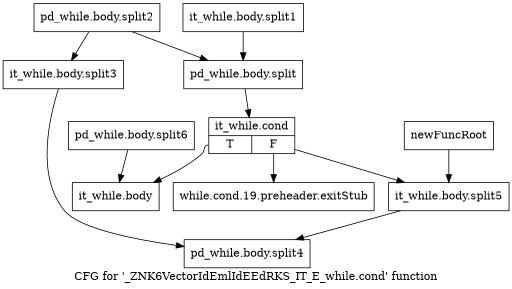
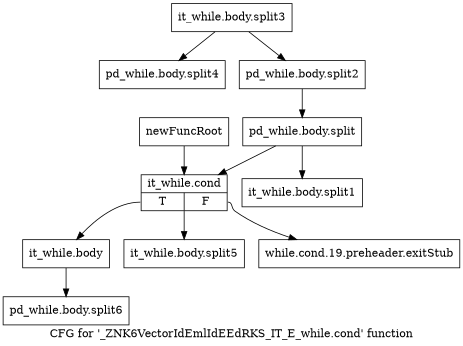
(243, 42) -> (302, 158)
(82, 43) -> (264, 44)
(125, 162) -> (66, 278)
(449, 162) -> (184, 156)
(352, 224) -> none
